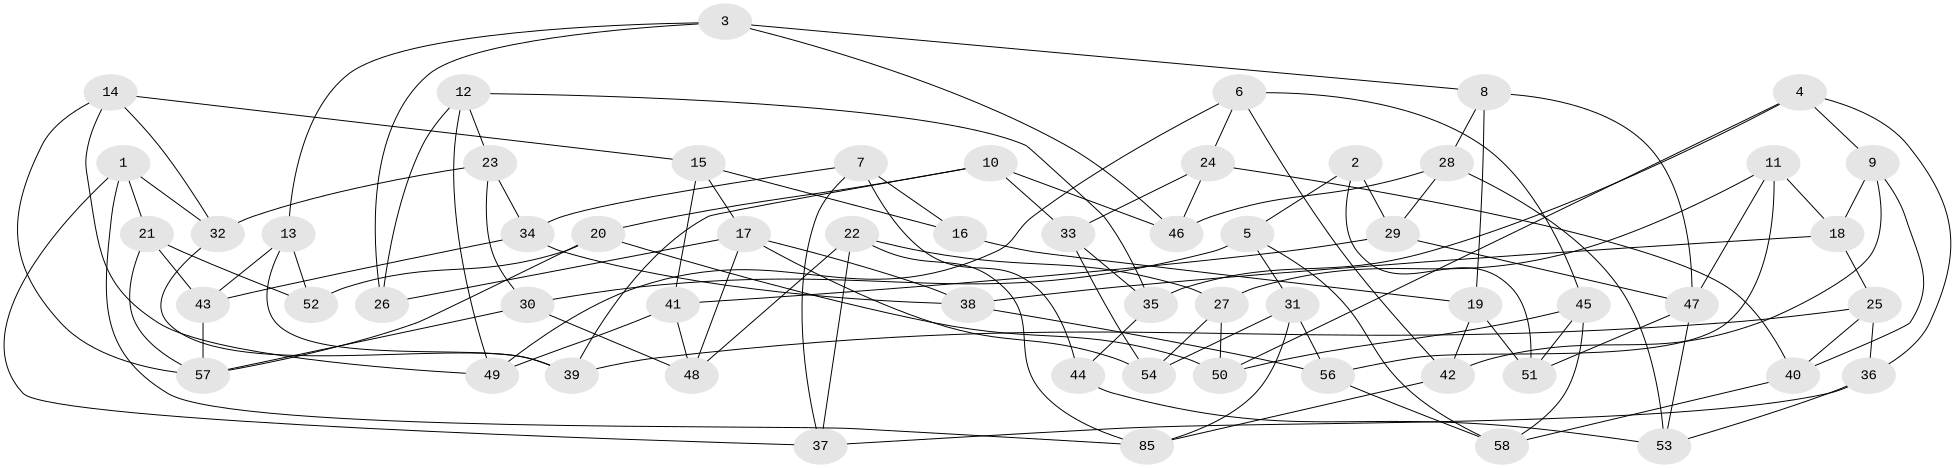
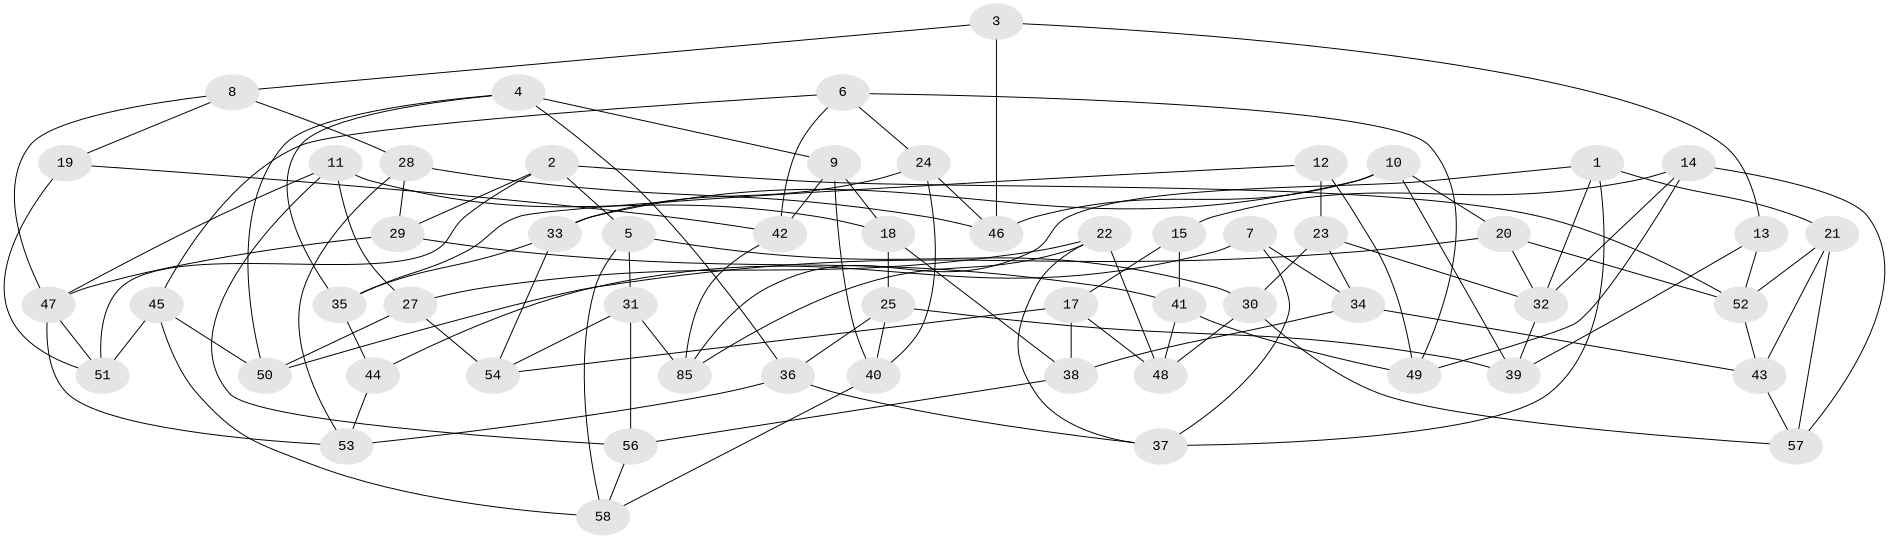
none -> (1158, 188)
(960, 234) -> none
(246, 269) -> (1750, 340)
(382, 305) -> none
(418, 322) -> (1523, 269)
